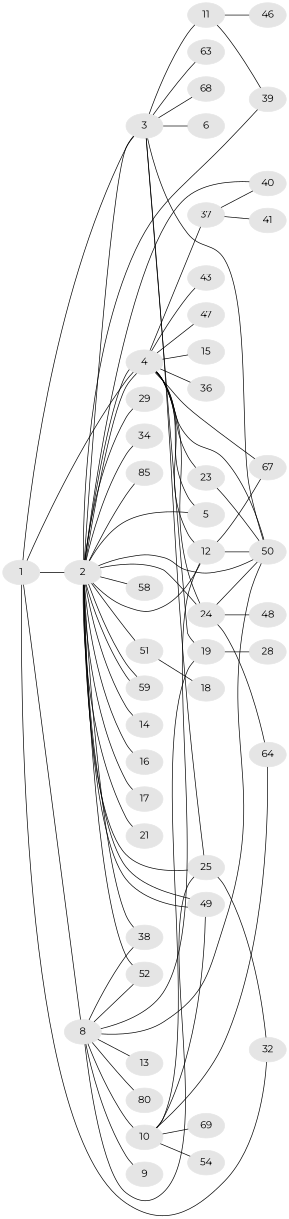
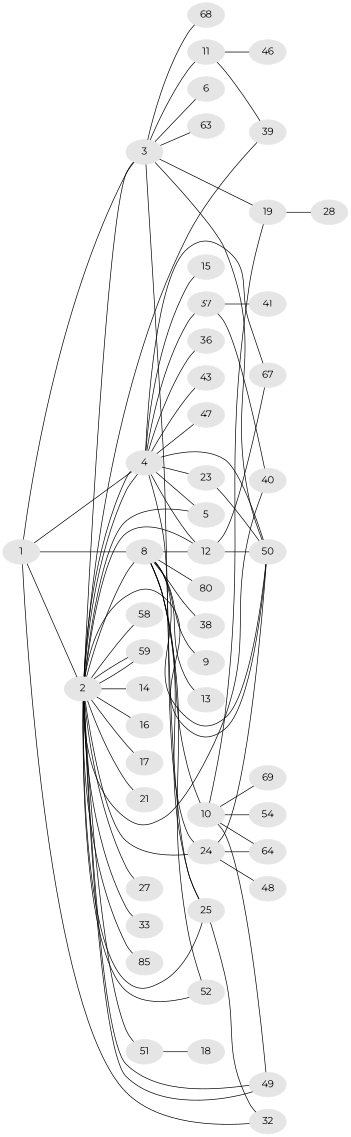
(144, 399) -> (144, 889)
(144, 436) -> (144, 926)
(98, 758) -> (112, 603)
